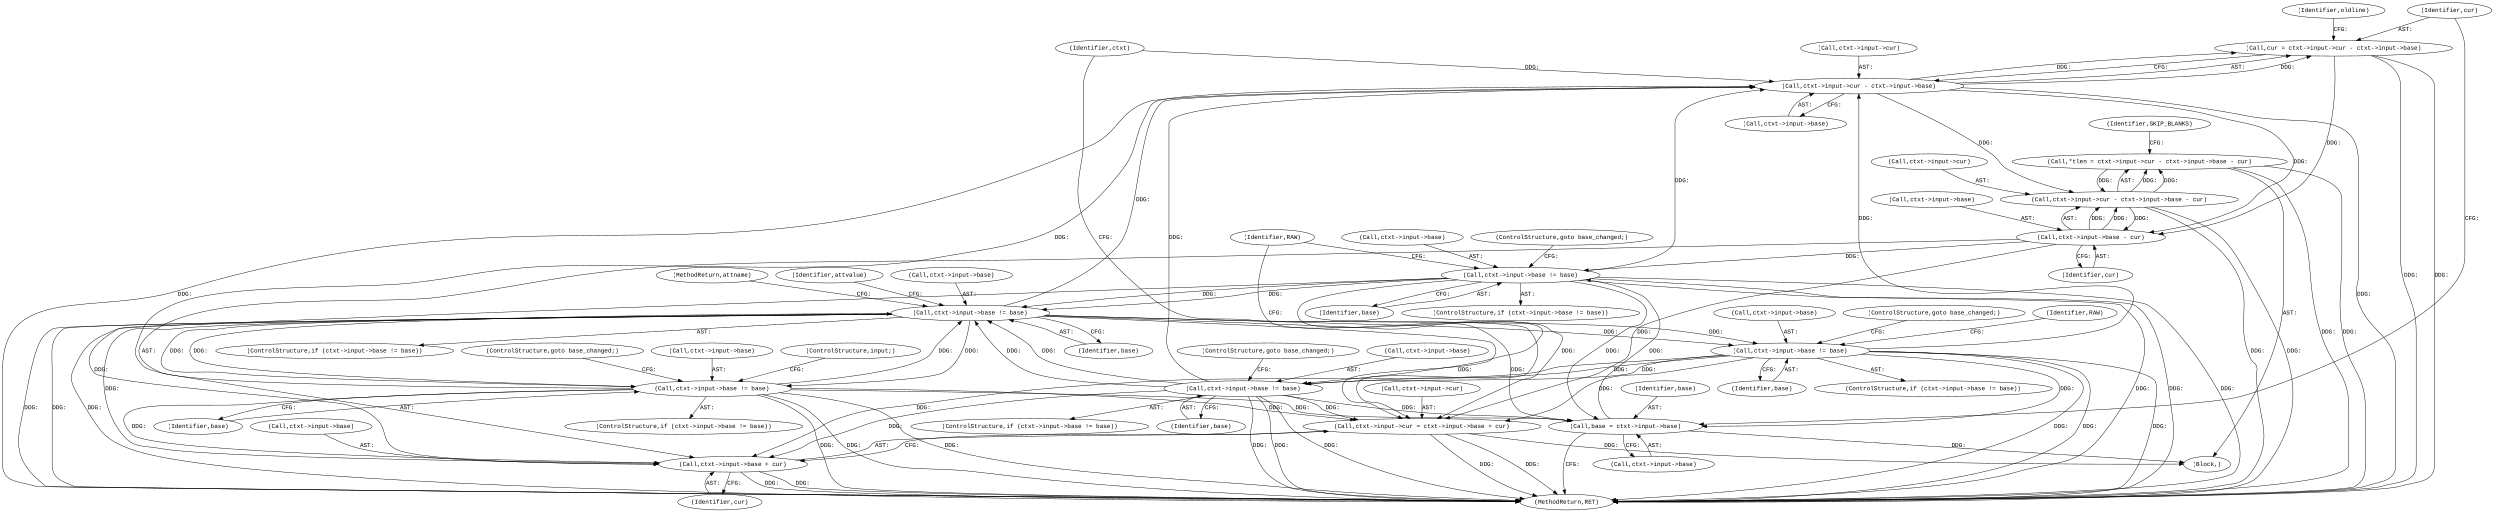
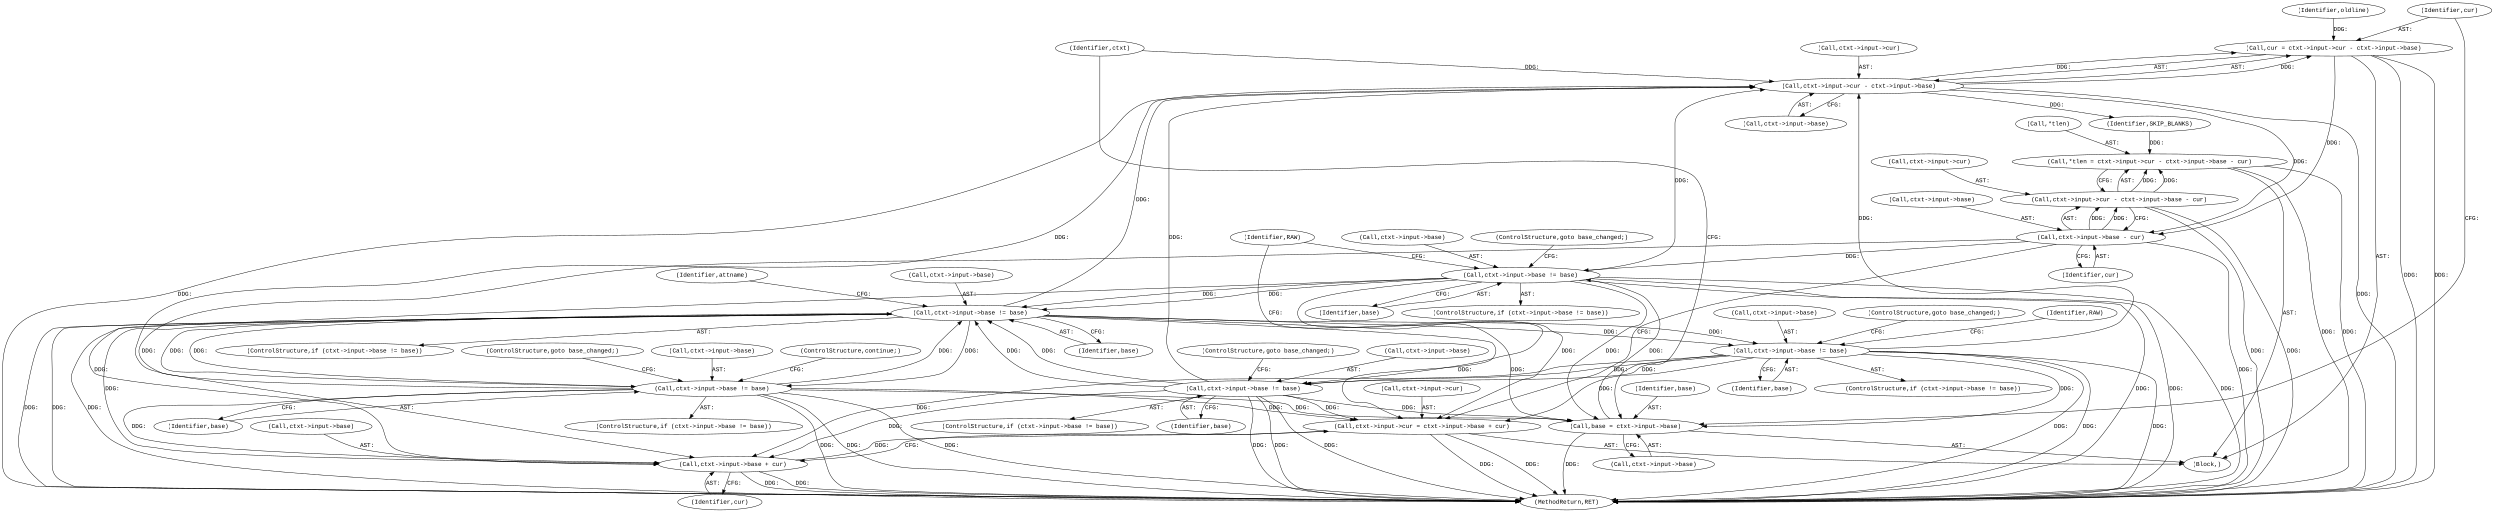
(2343, 29) -> (2343, 29)
(2163, 67) -> (2163, 67)
none -> (2048, 124)
(1974, 143) -> (2016, 103)
(2159, 143) -> (2159, 143)
(2108, 181) -> (2108, 181)
(2144, 218) -> (2144, 218)
(712, 275) -> (712, 275)
(829, 275) -> none
none -> (2377, 287)
(1181, 315) -> (1494, 163)
(1646, 332) -> (1646, 332)
(151, 351) -> (151, 351)
(851, 351) -> (851, 351)
(884, 445) -> (884, 445)
(1613, 445) -> (1613, 445)
(1961, 445) -> (1961, 445)
(1575, 464) -> (1575, 464)
none -> (2171, 488)
